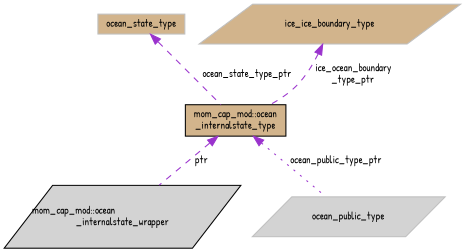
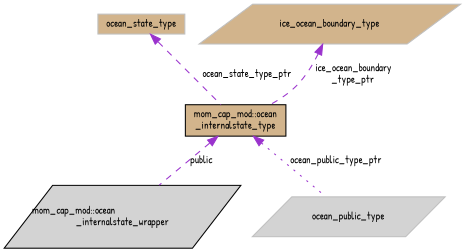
(330, 24) -> (330, 24)
(201, 161) -> (201, 161)
